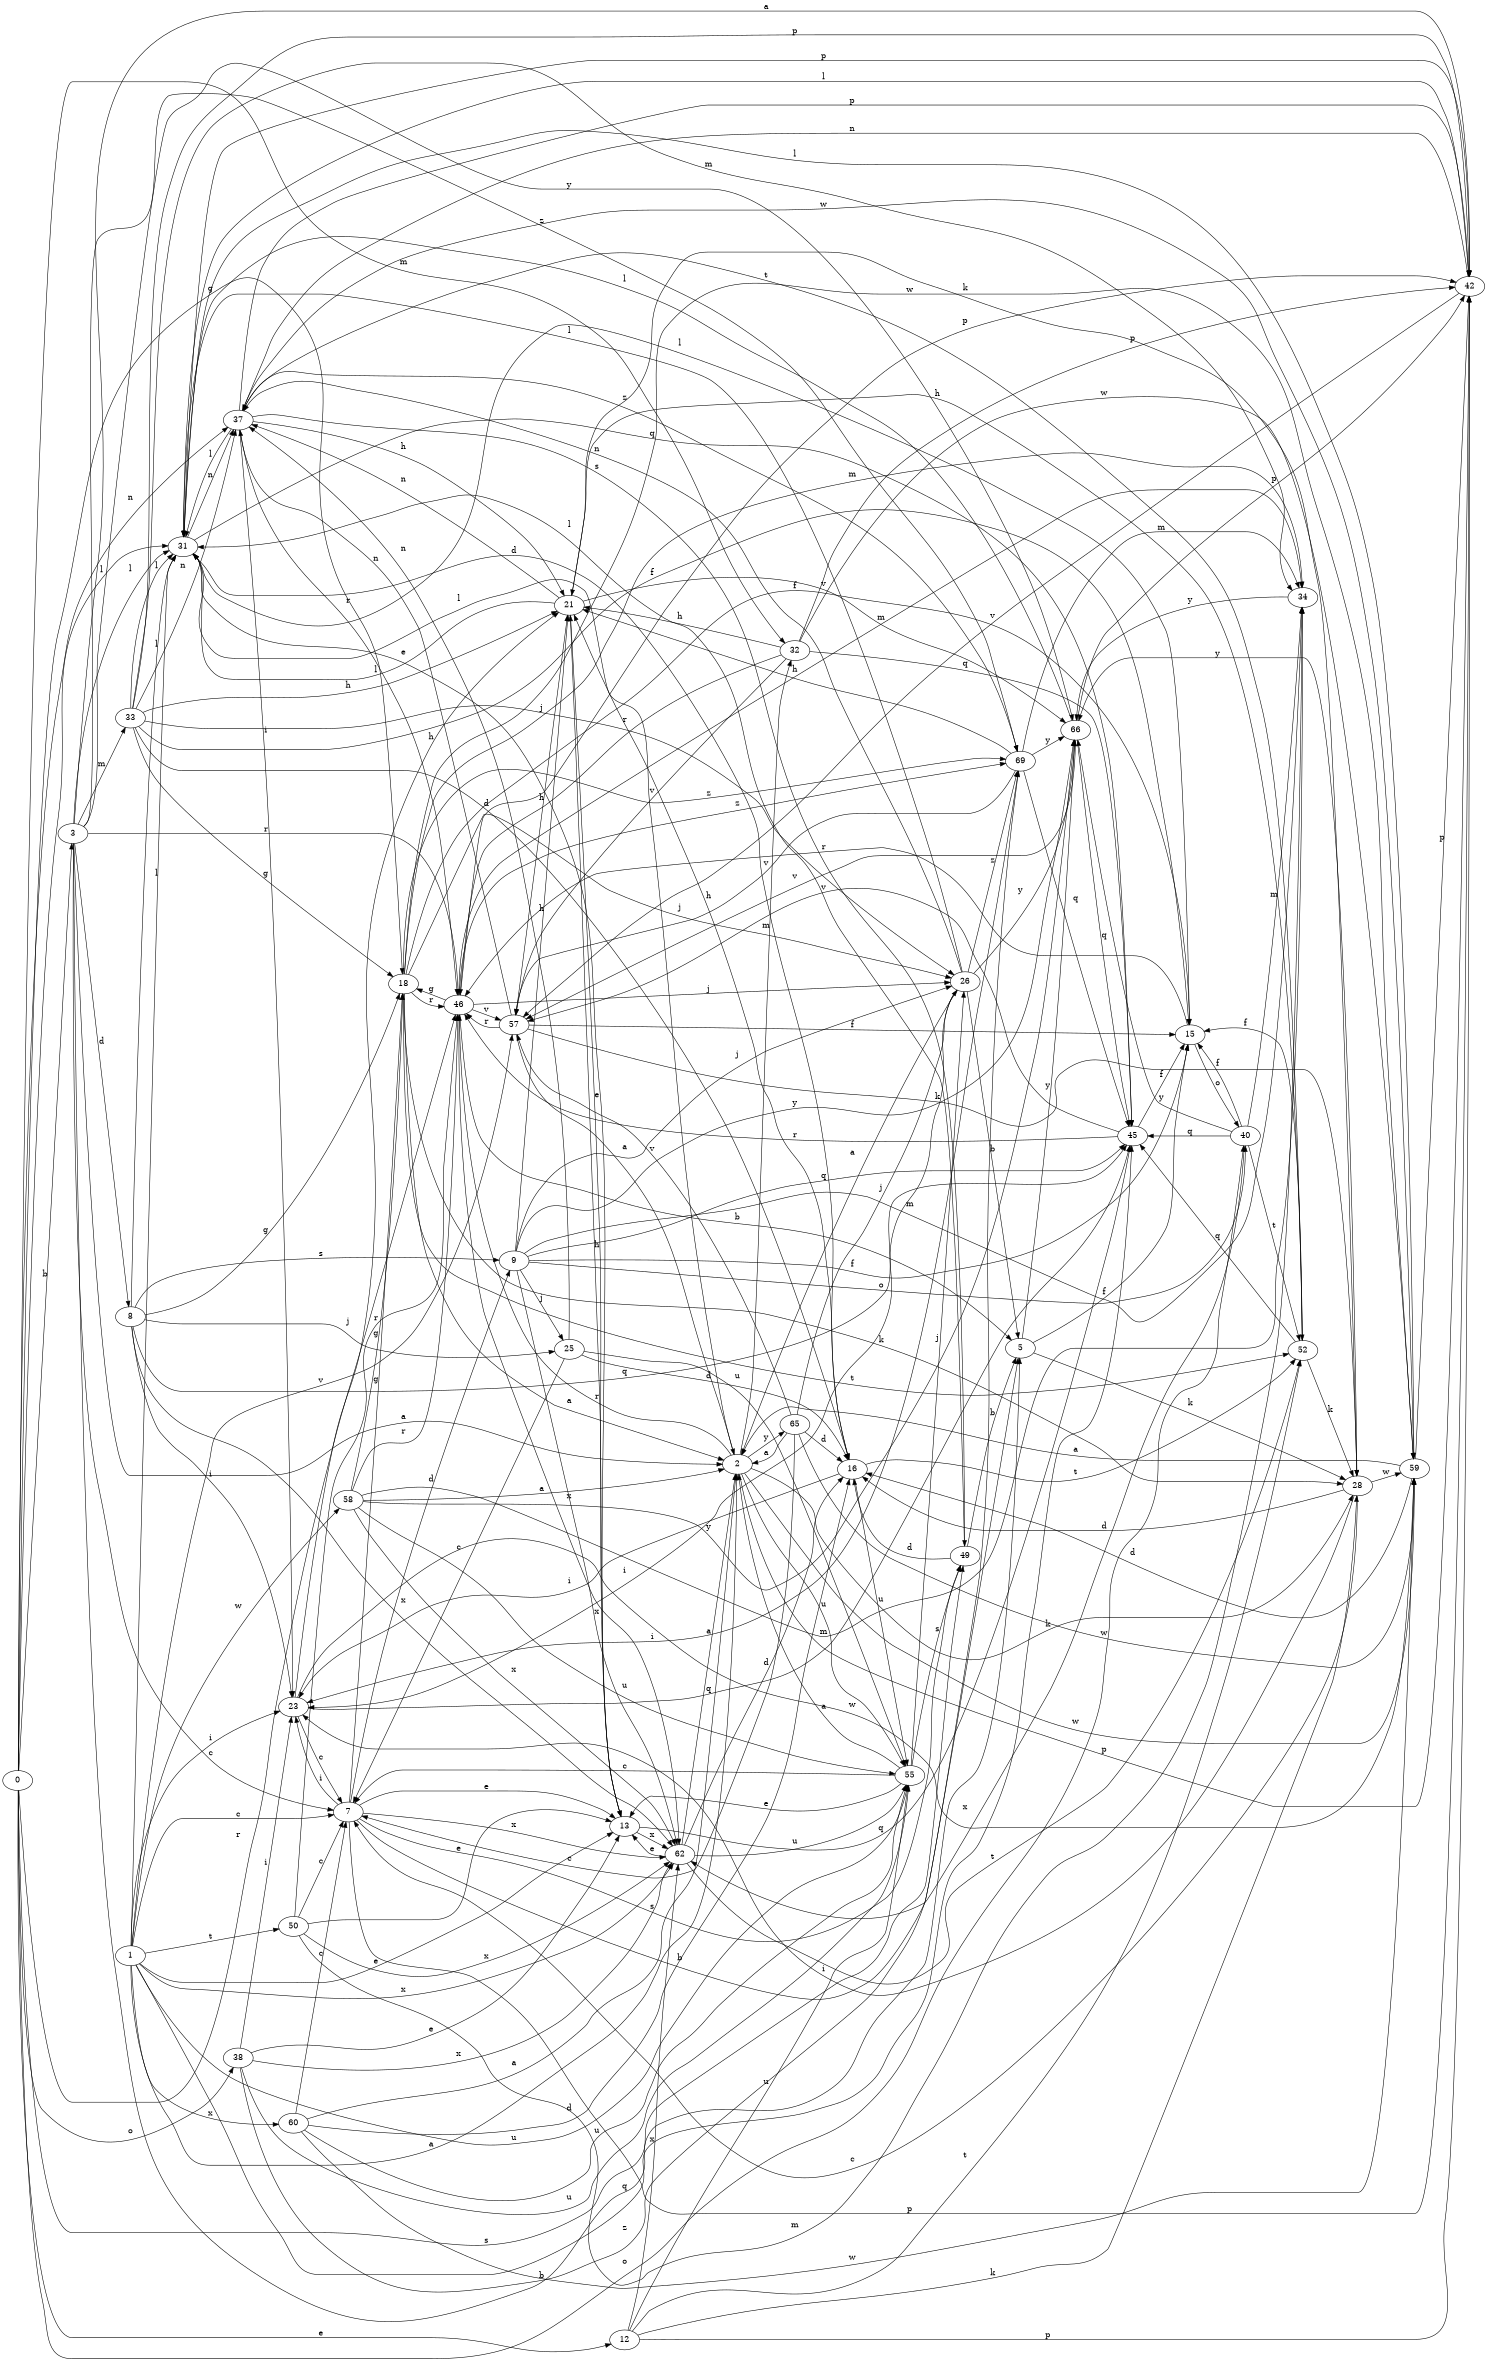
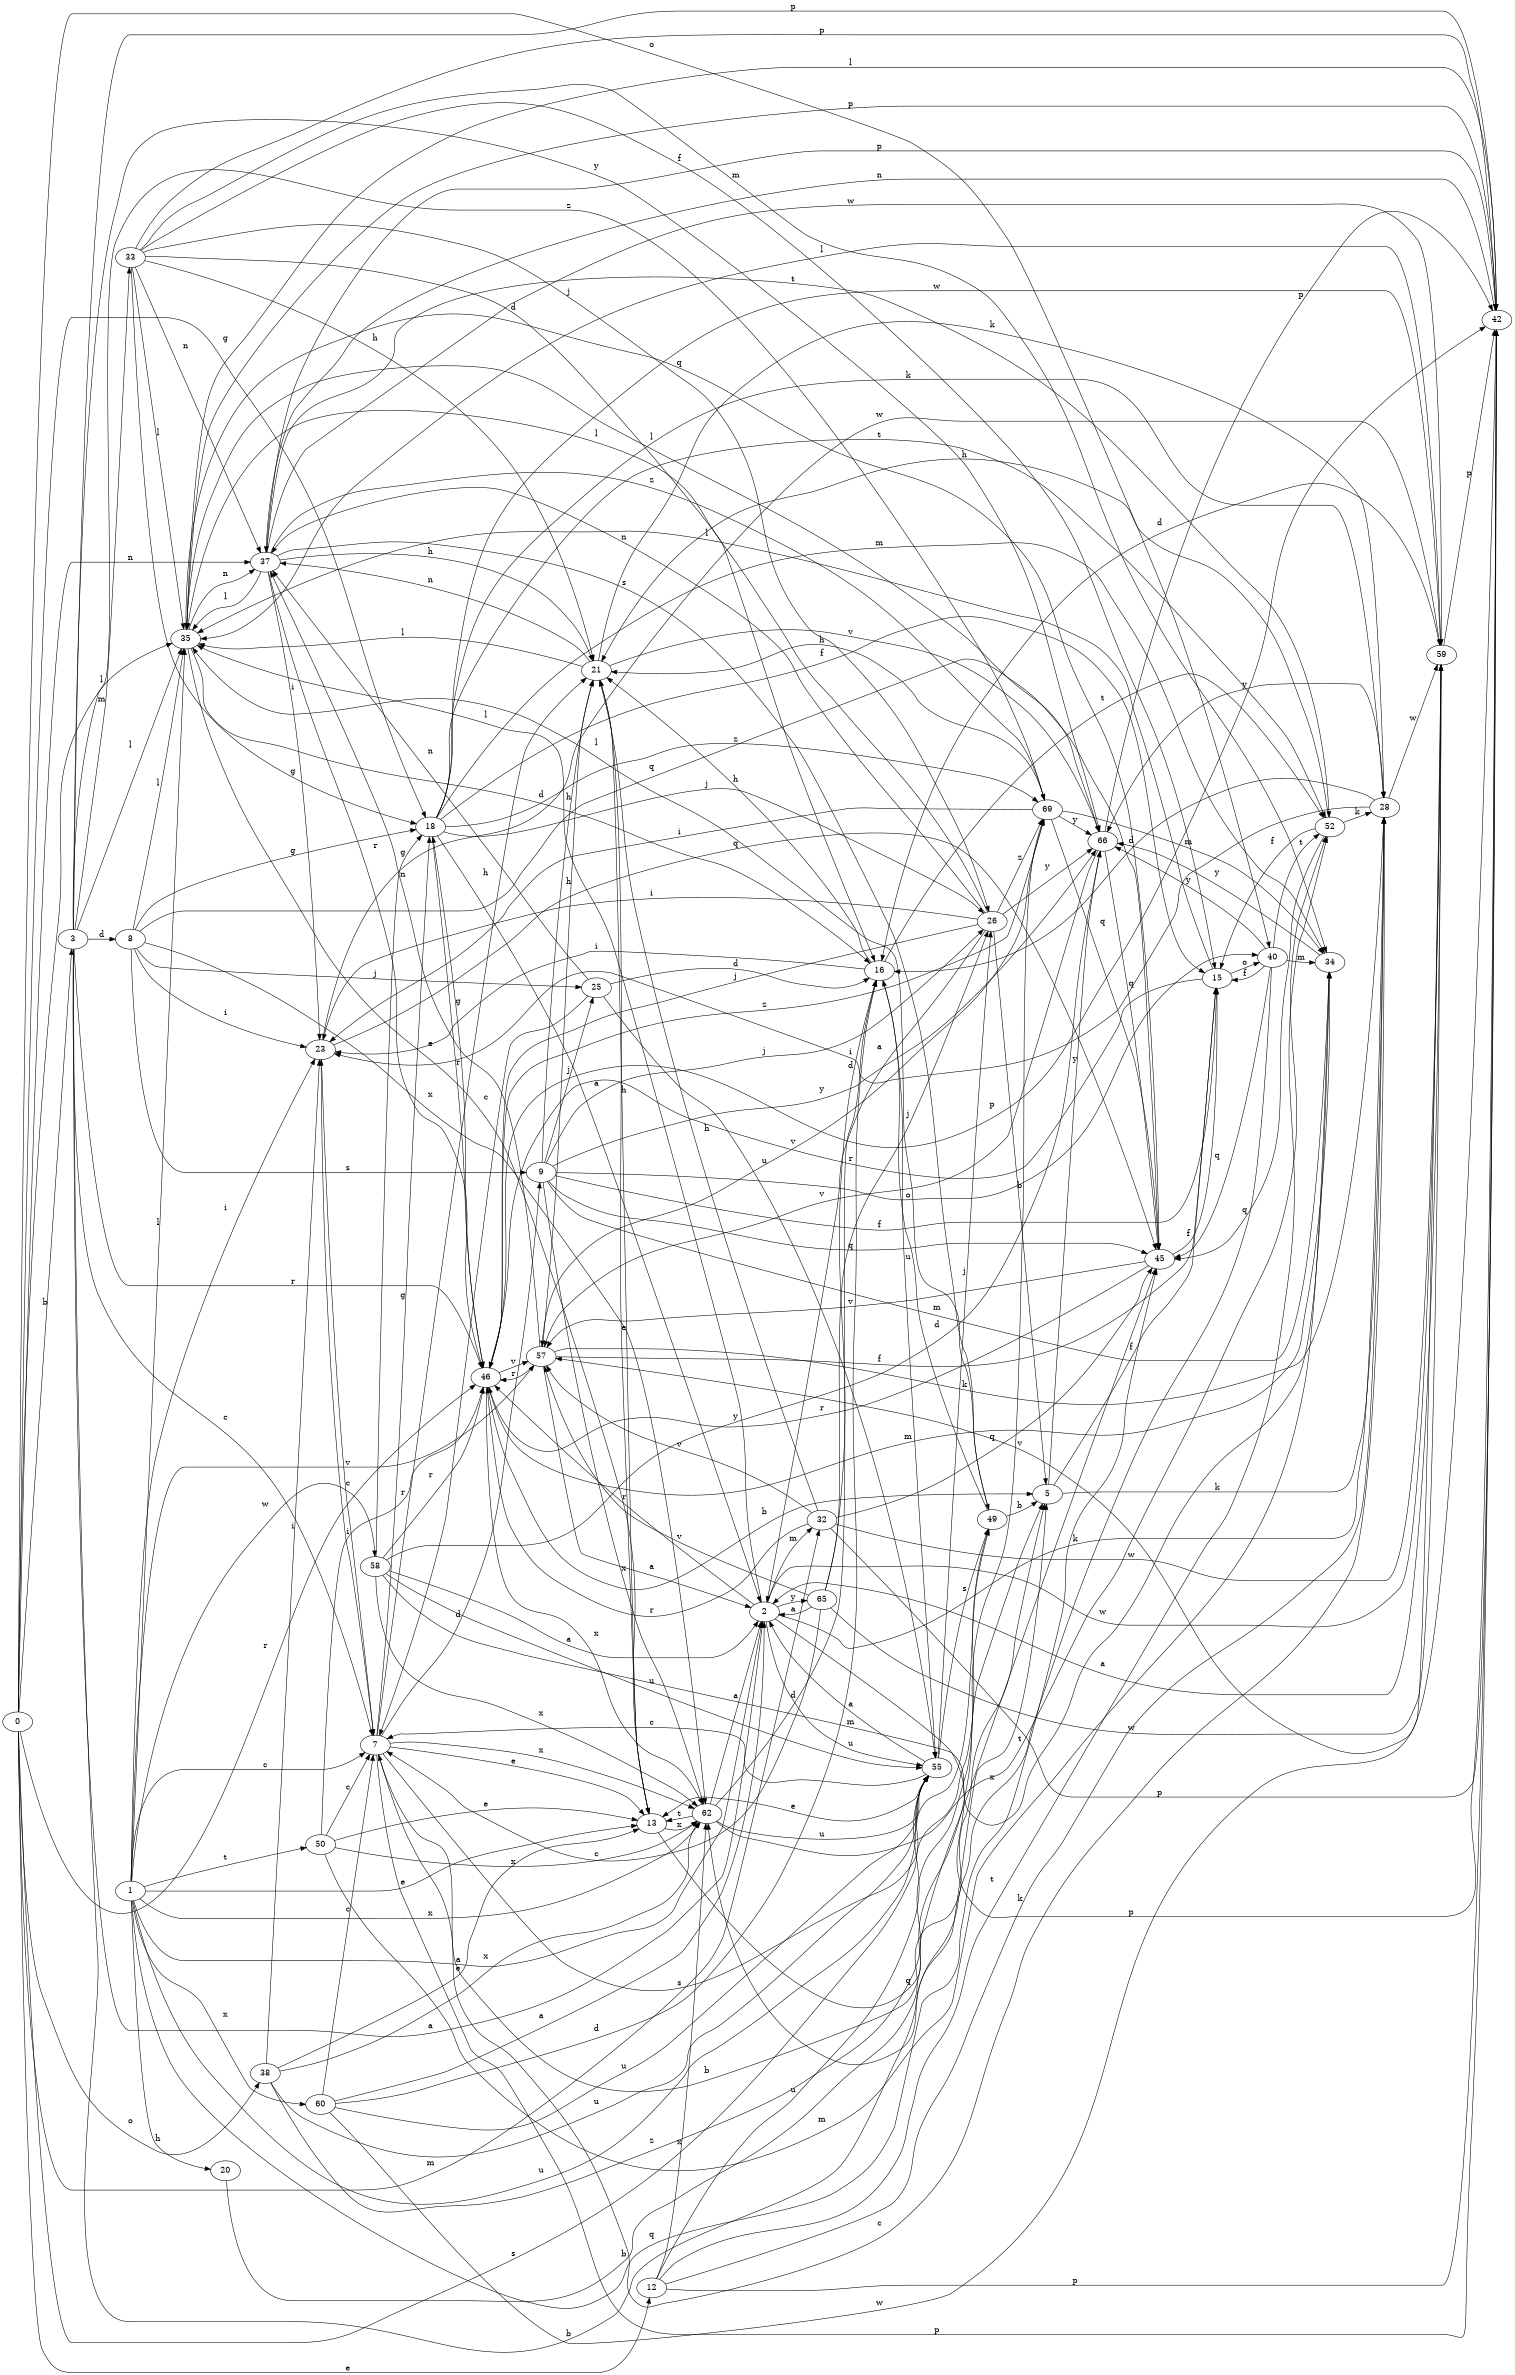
(766, 7) -> (793, 7)
(183, 547) -> (186, 639)
(709, 993) -> (595, 1021)
(373, 1130) -> (452, 1197)
(652, 1849) -> (679, 1814)
none -> (226, 2171)
